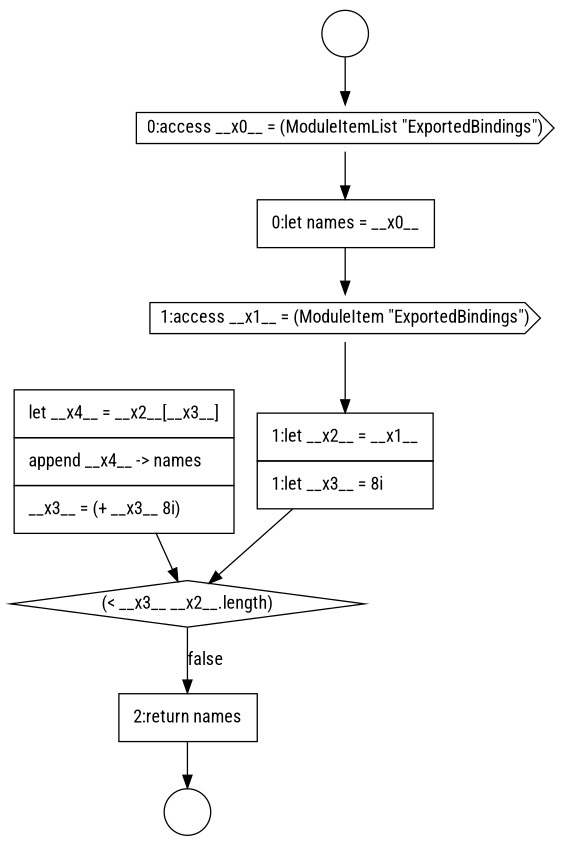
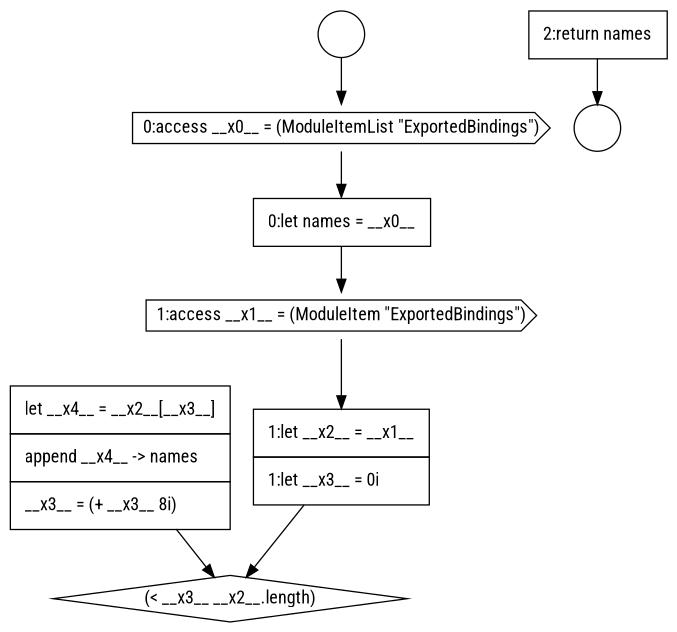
(328, 484) -> (324, 480)
(187, 654) -> none
